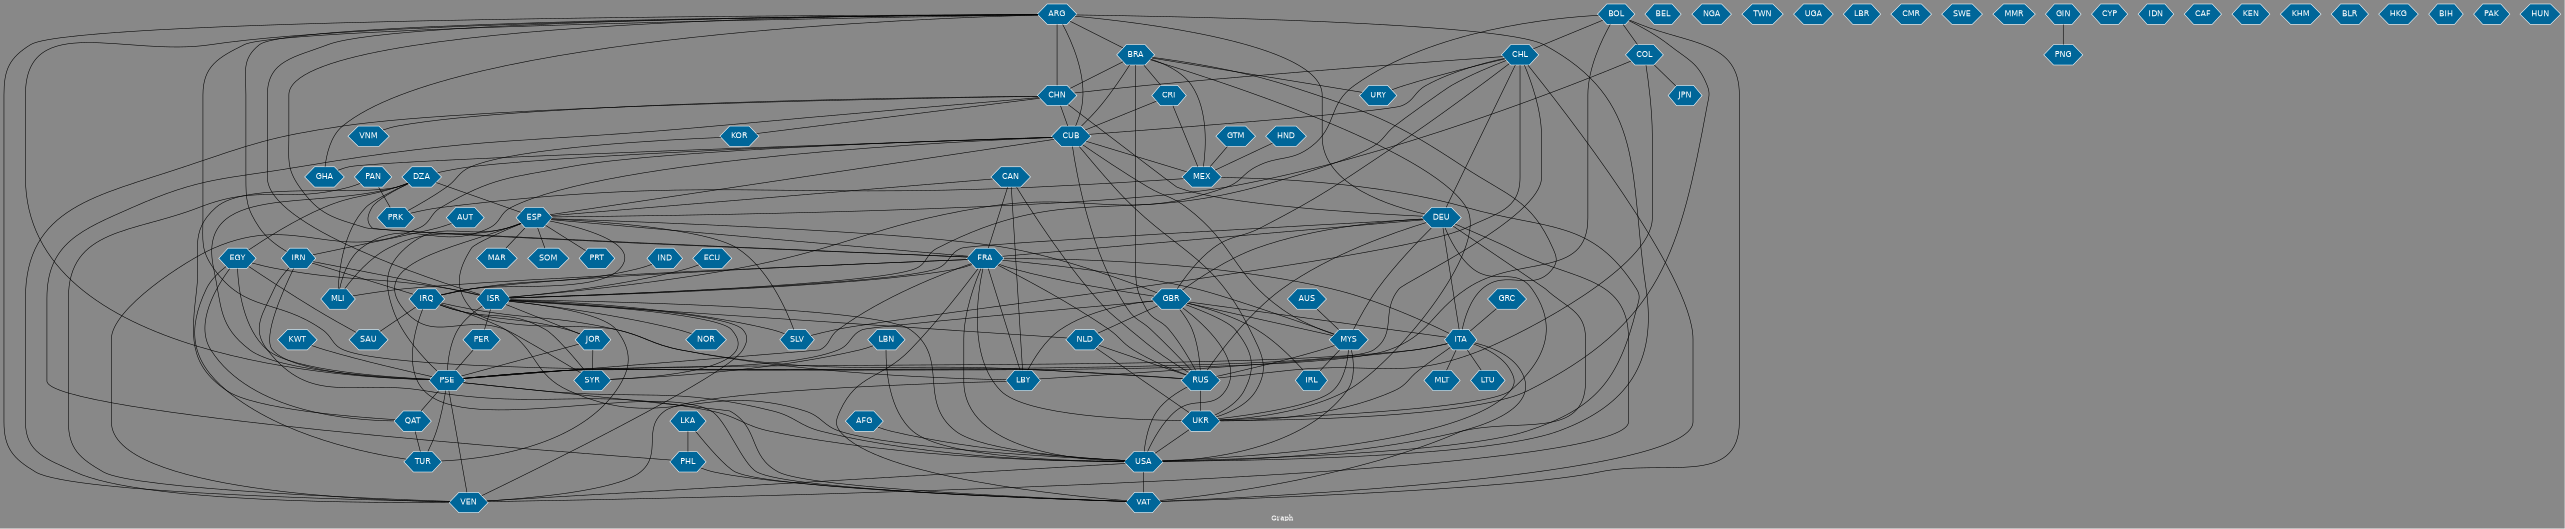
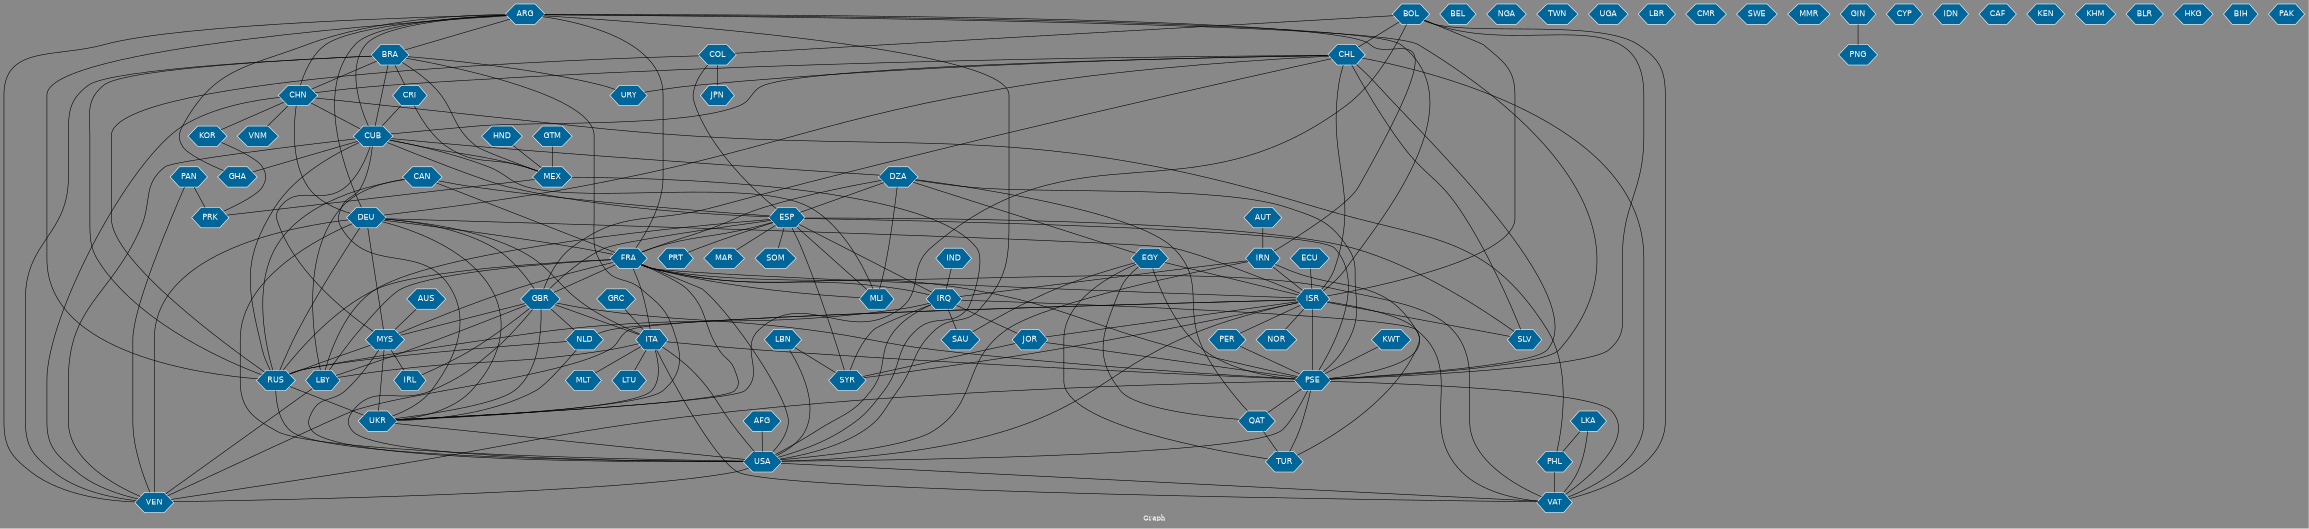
(2540, 14) -> none
(1436, 149) -> (68, 186)
(1195, 338) -> none
